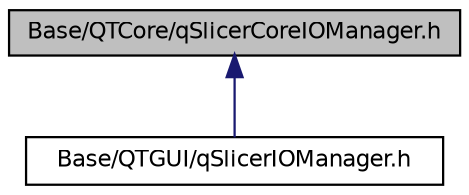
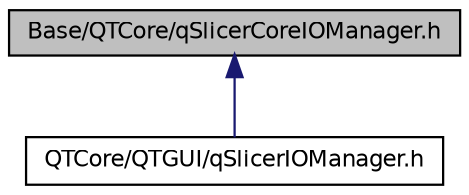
(235, 161) -> (235, 161)
